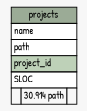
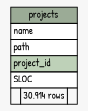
(44, 96) -> (44, 96)
